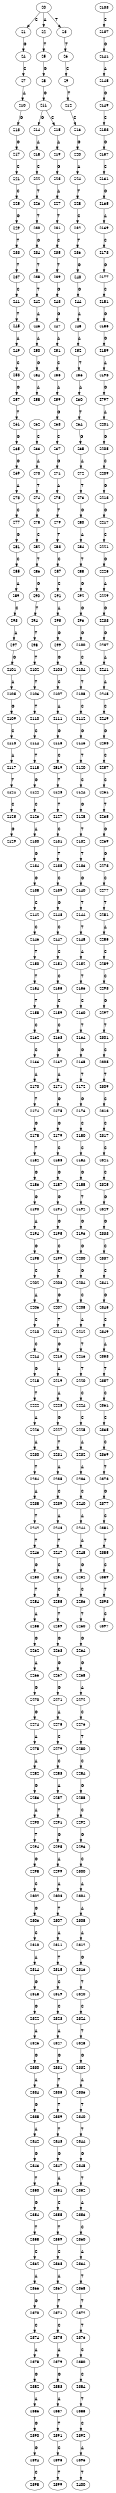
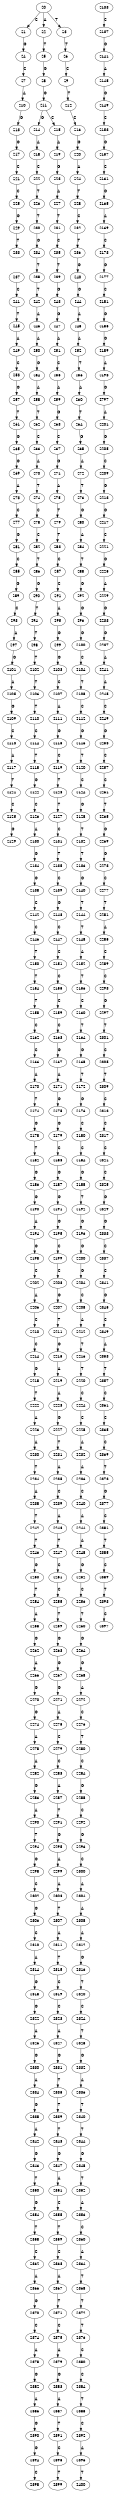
(17, 264) -> none
none -> (37, 411)
(18, 584) -> (18, 584)
(58, 768) -> (58, 768)
